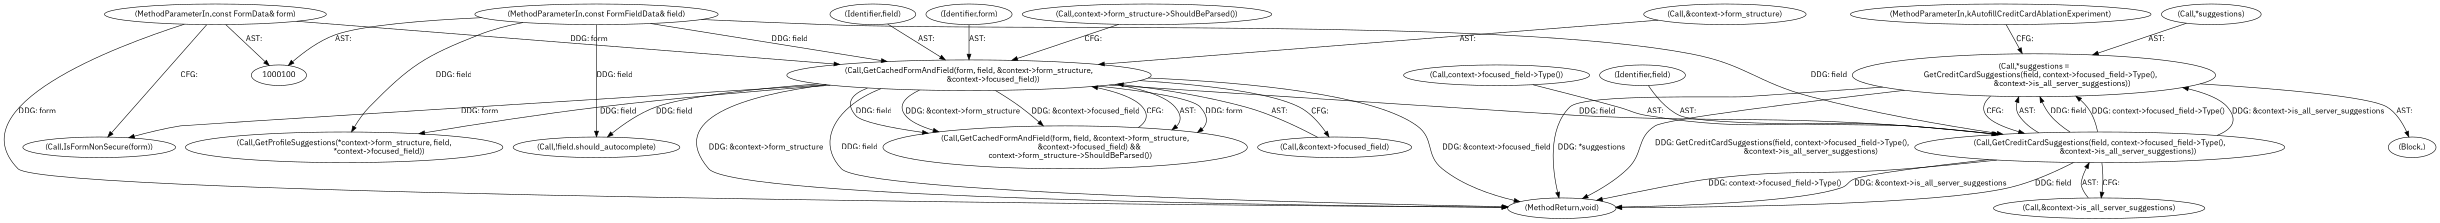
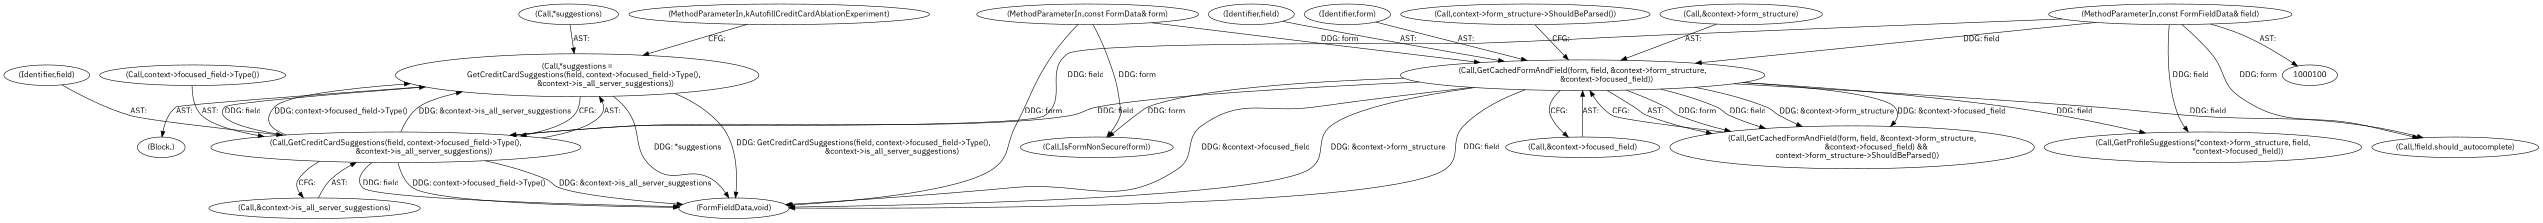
(245, 43) -> none
(190, 75) -> (1137, 75)
(615, 75) -> (2258, 75)
(1562, 208) -> (734, 208)
